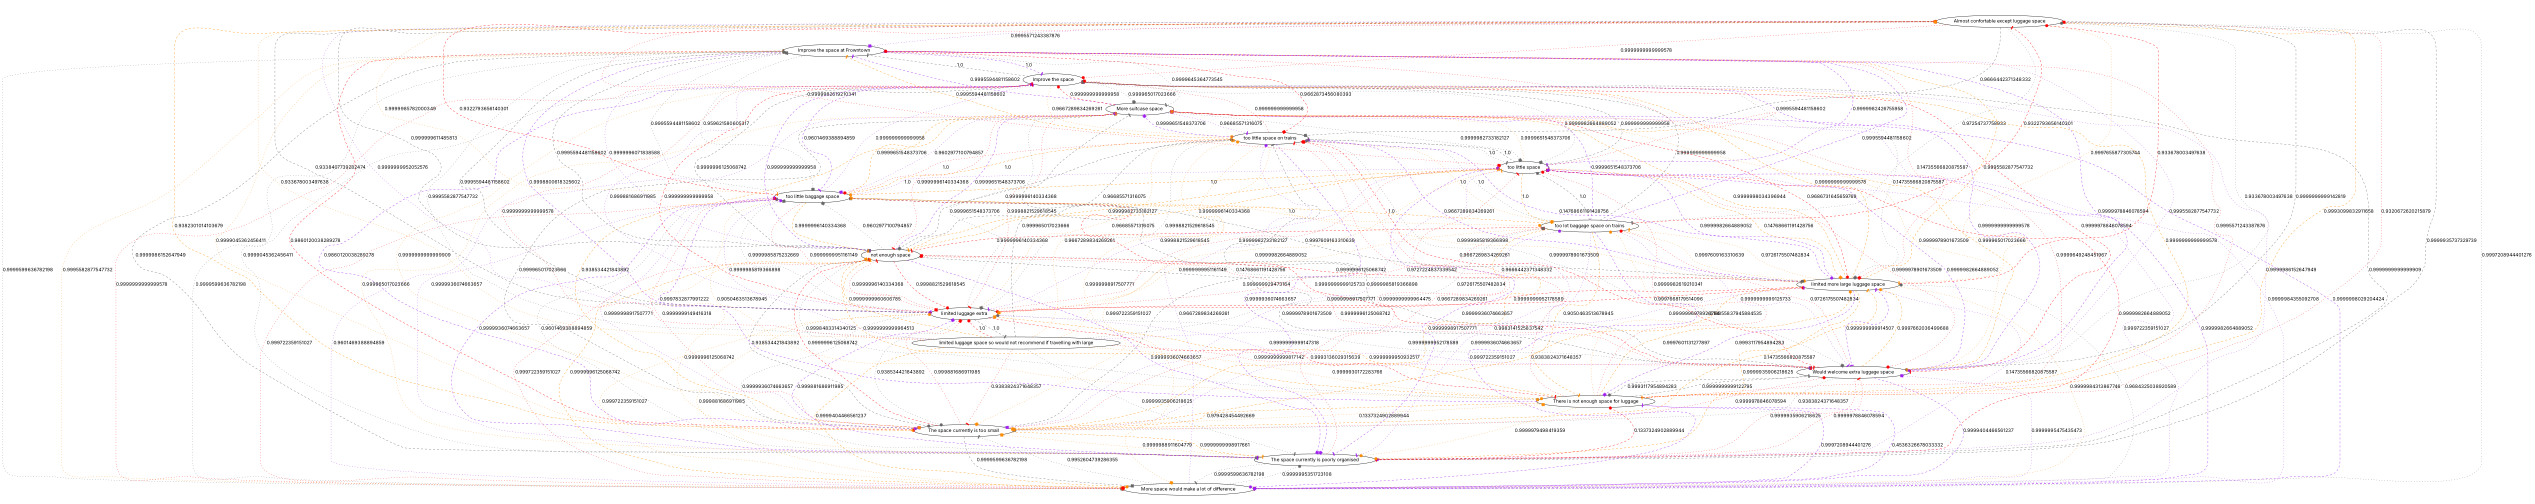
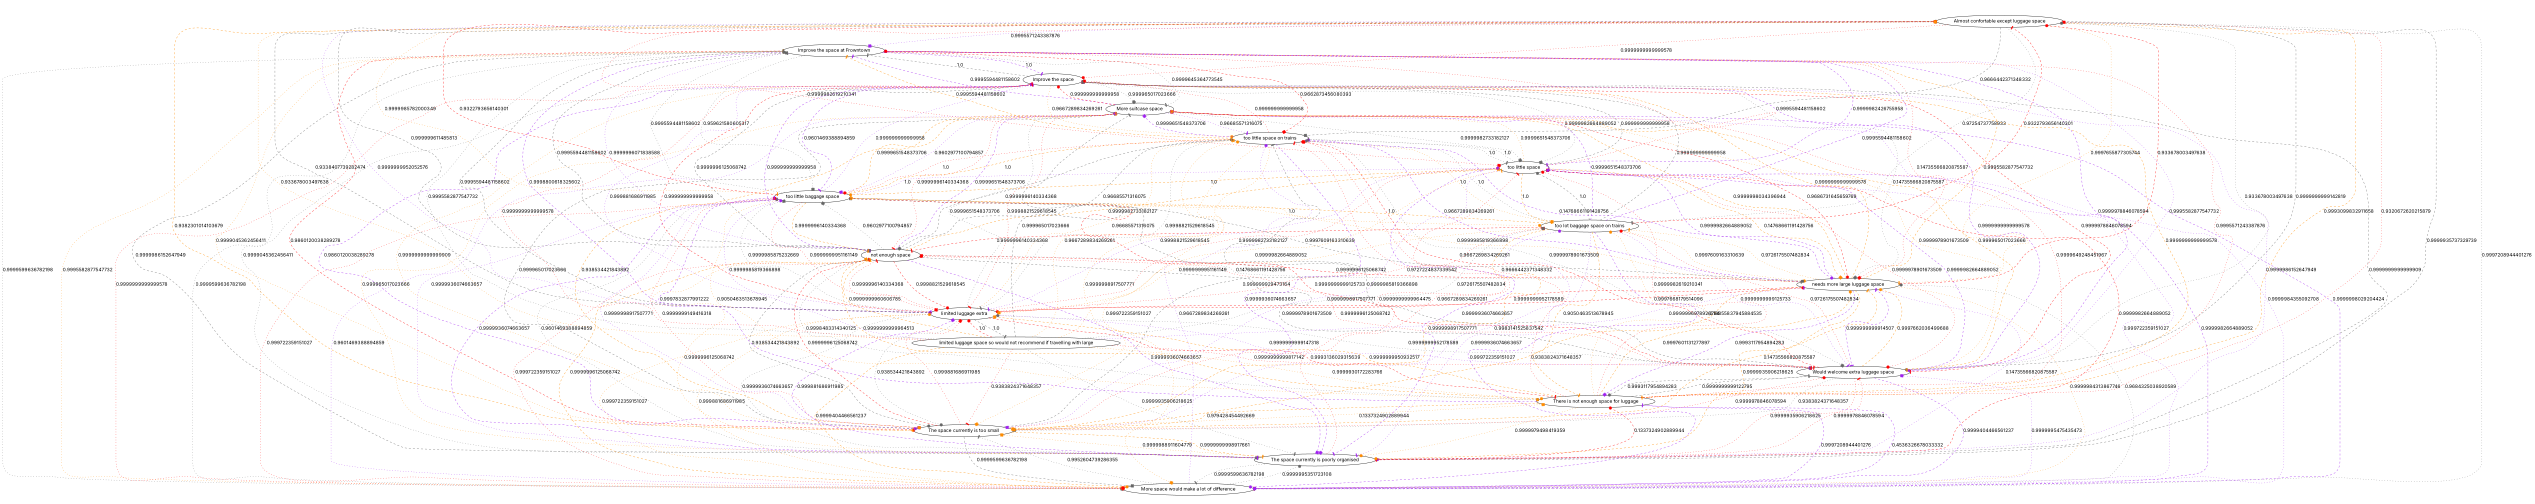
(1414, 143) -> (1414, 143)
(1233, 203) -> none
(1124, 237) -> (1124, 237)
(1848, 285) -> (1848, 285)
